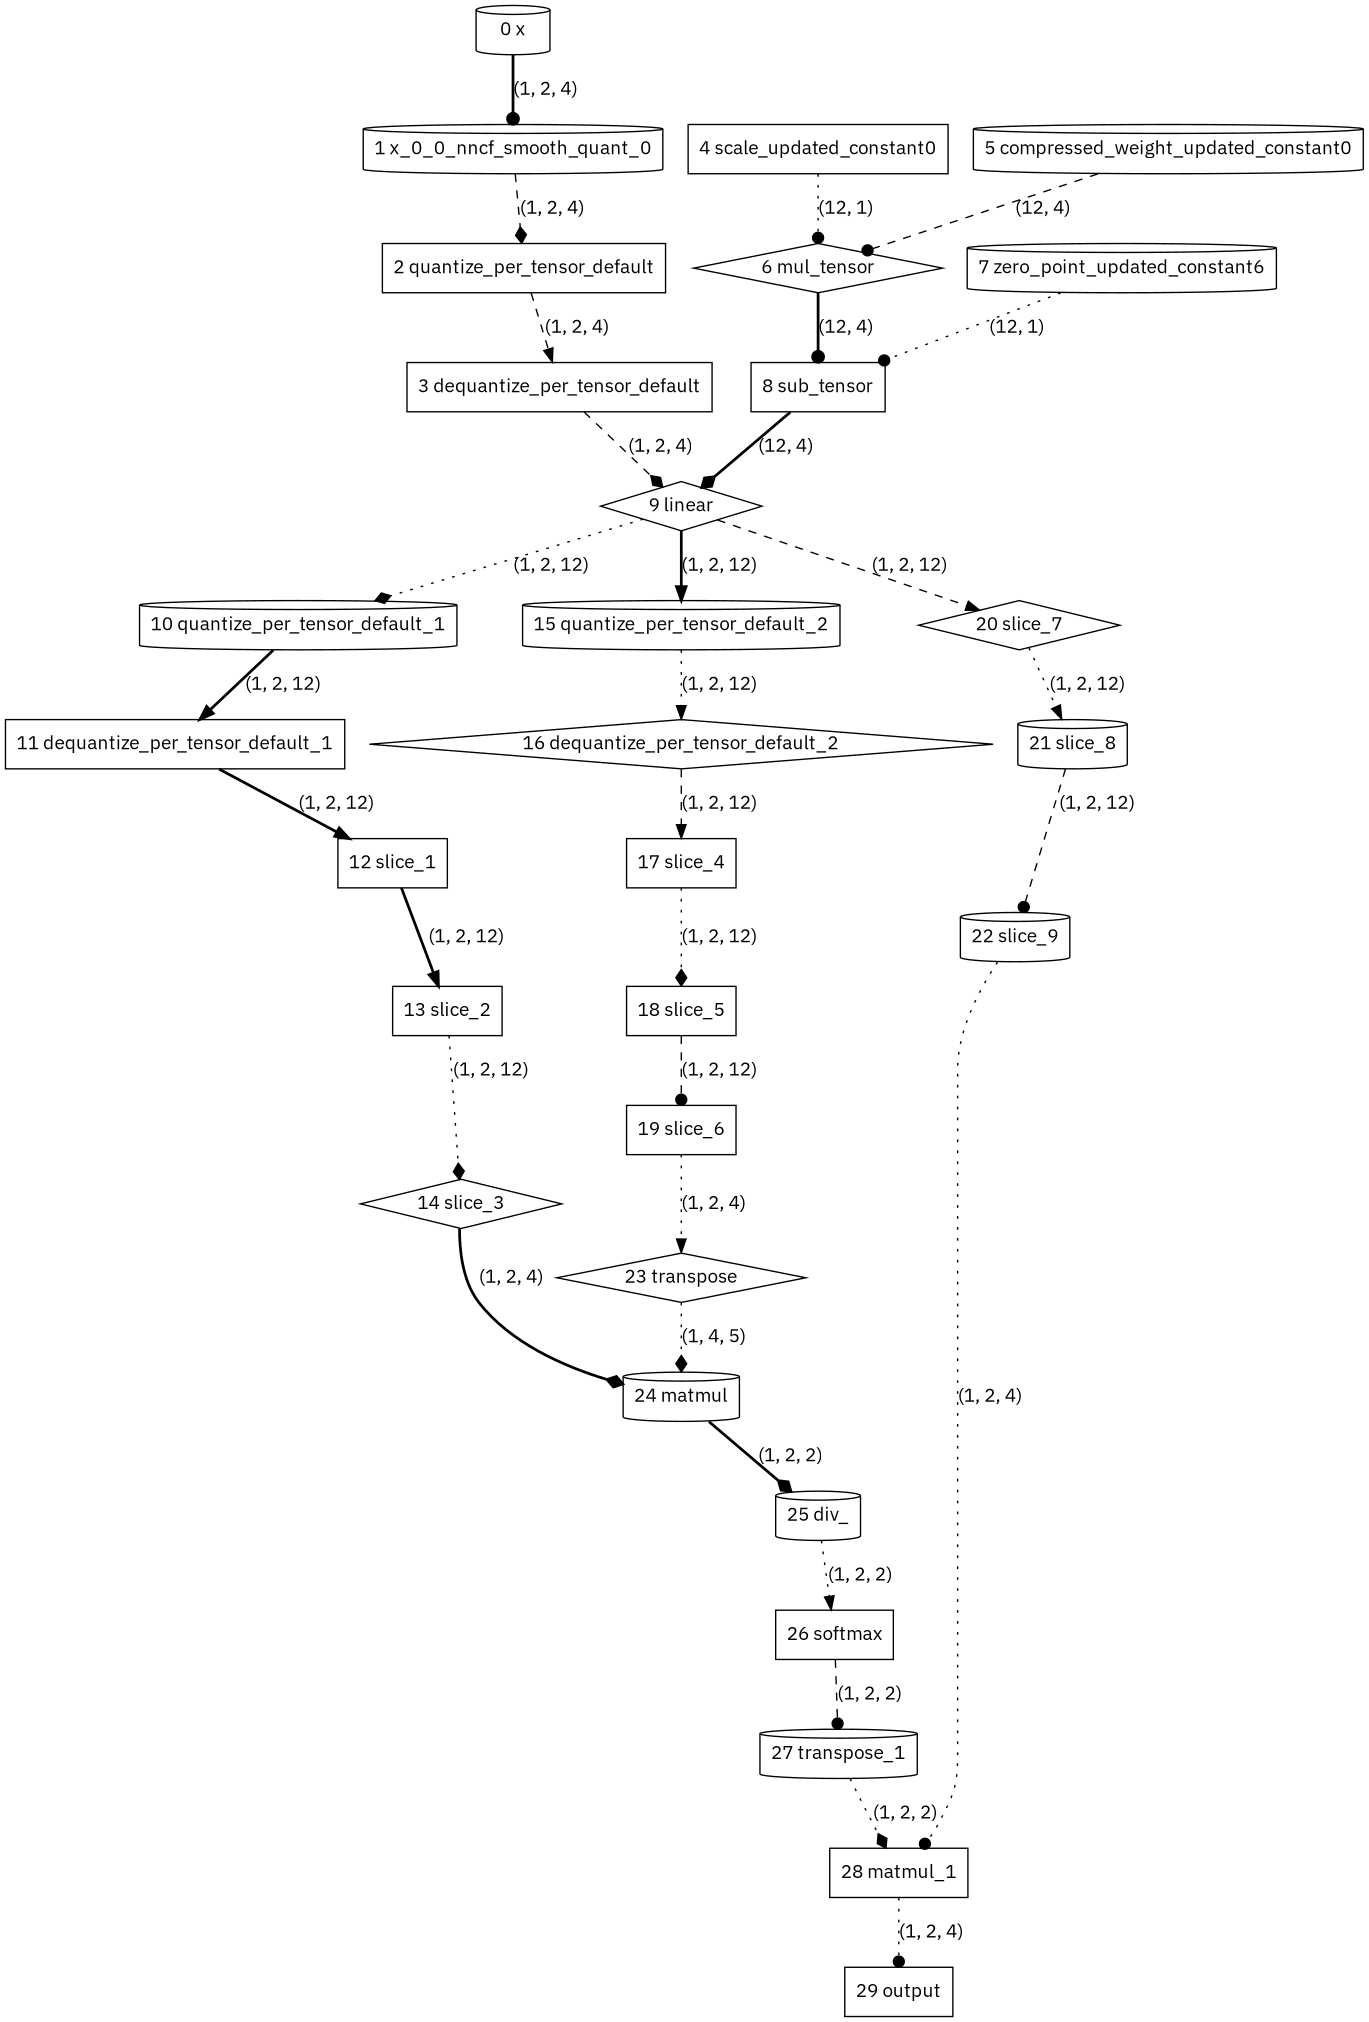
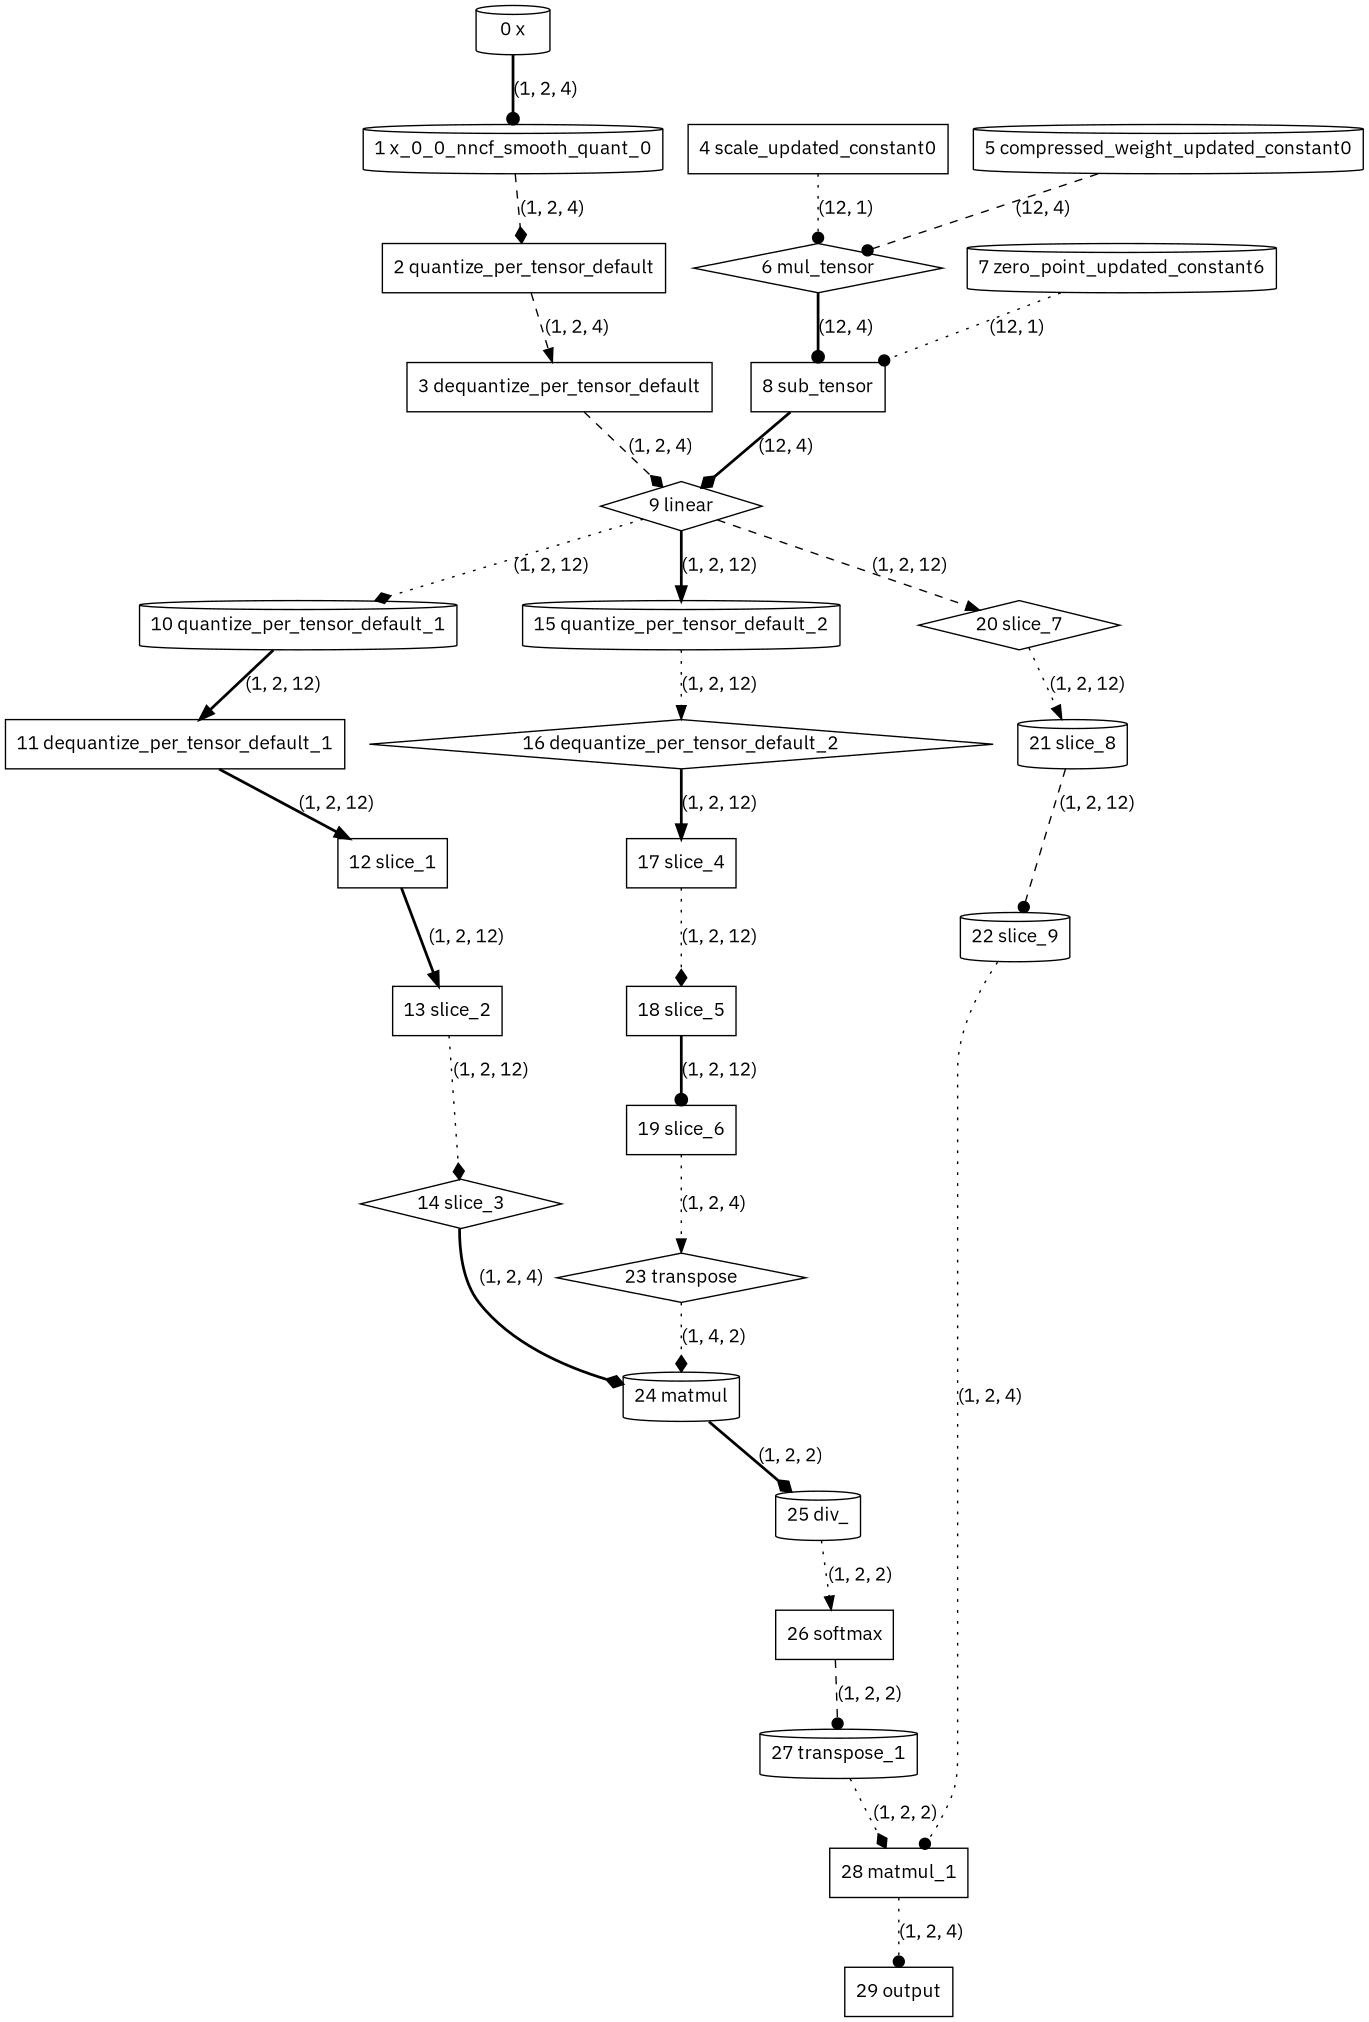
(681, 797) -> (681, 797)
(681, 1065) -> (681, 1065)
(714, 1337) -> (714, 1337)
